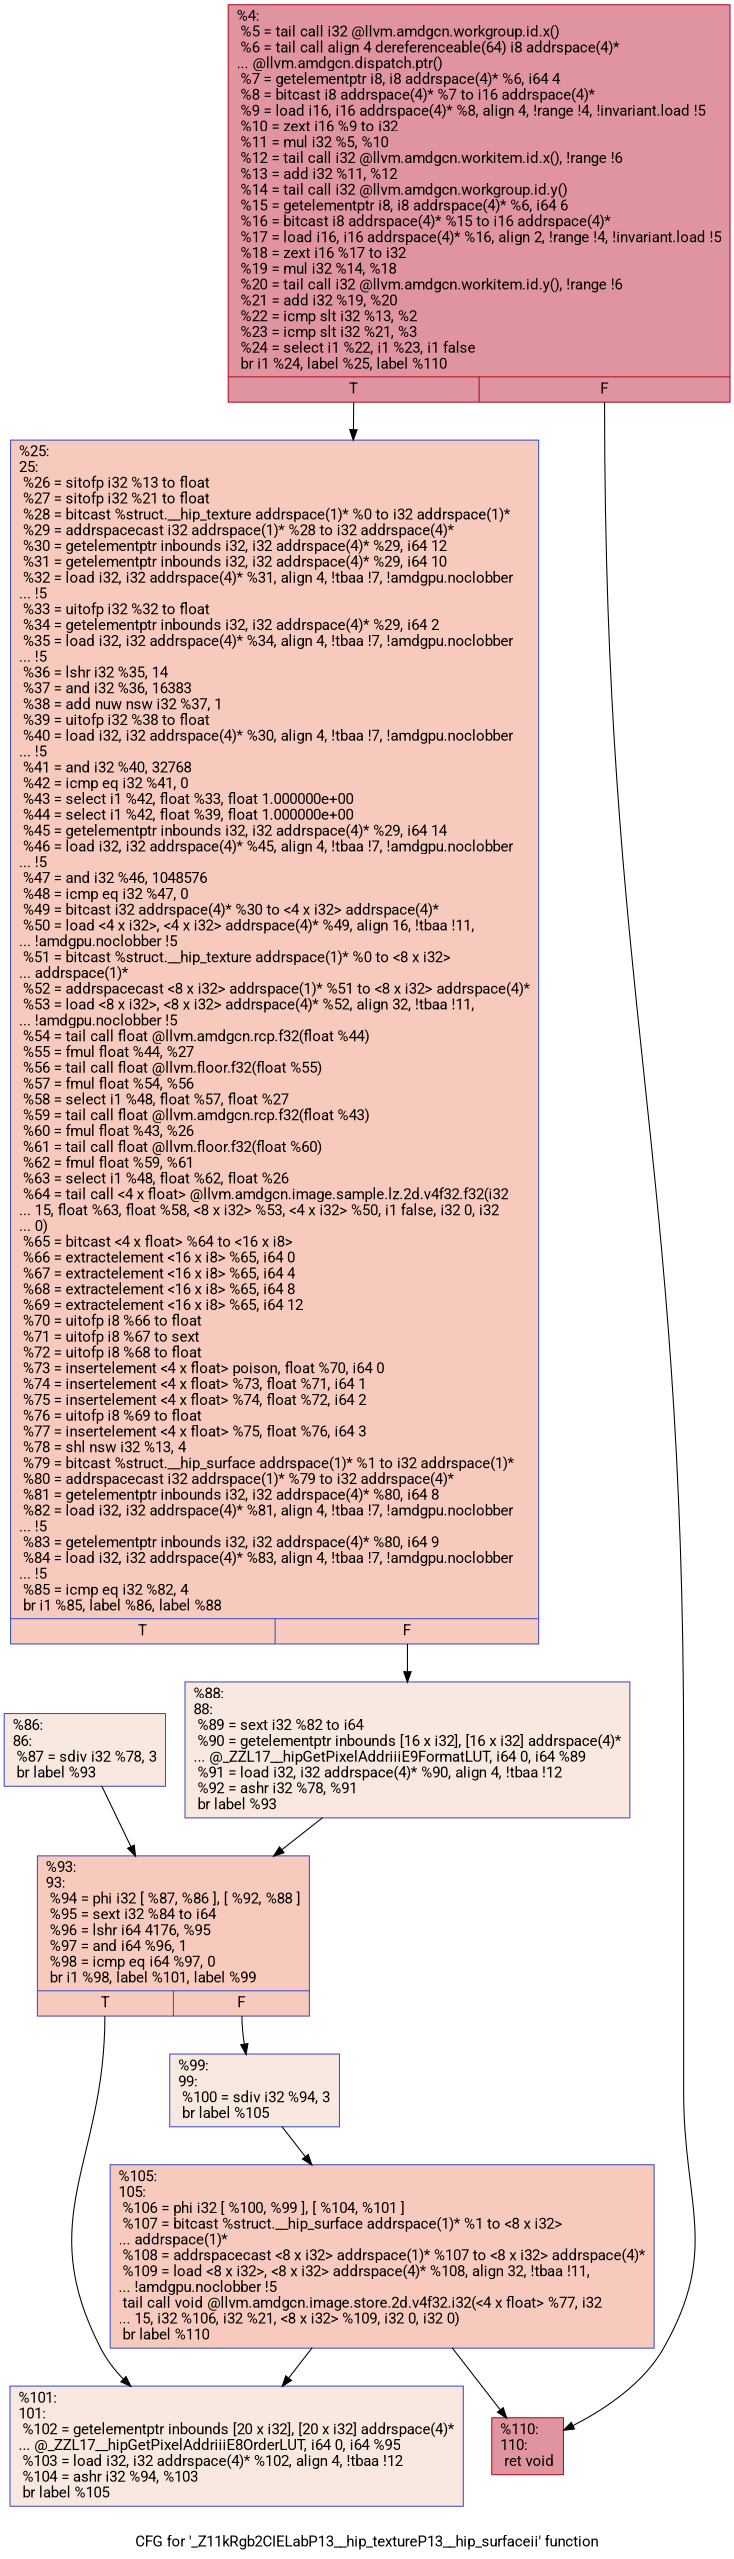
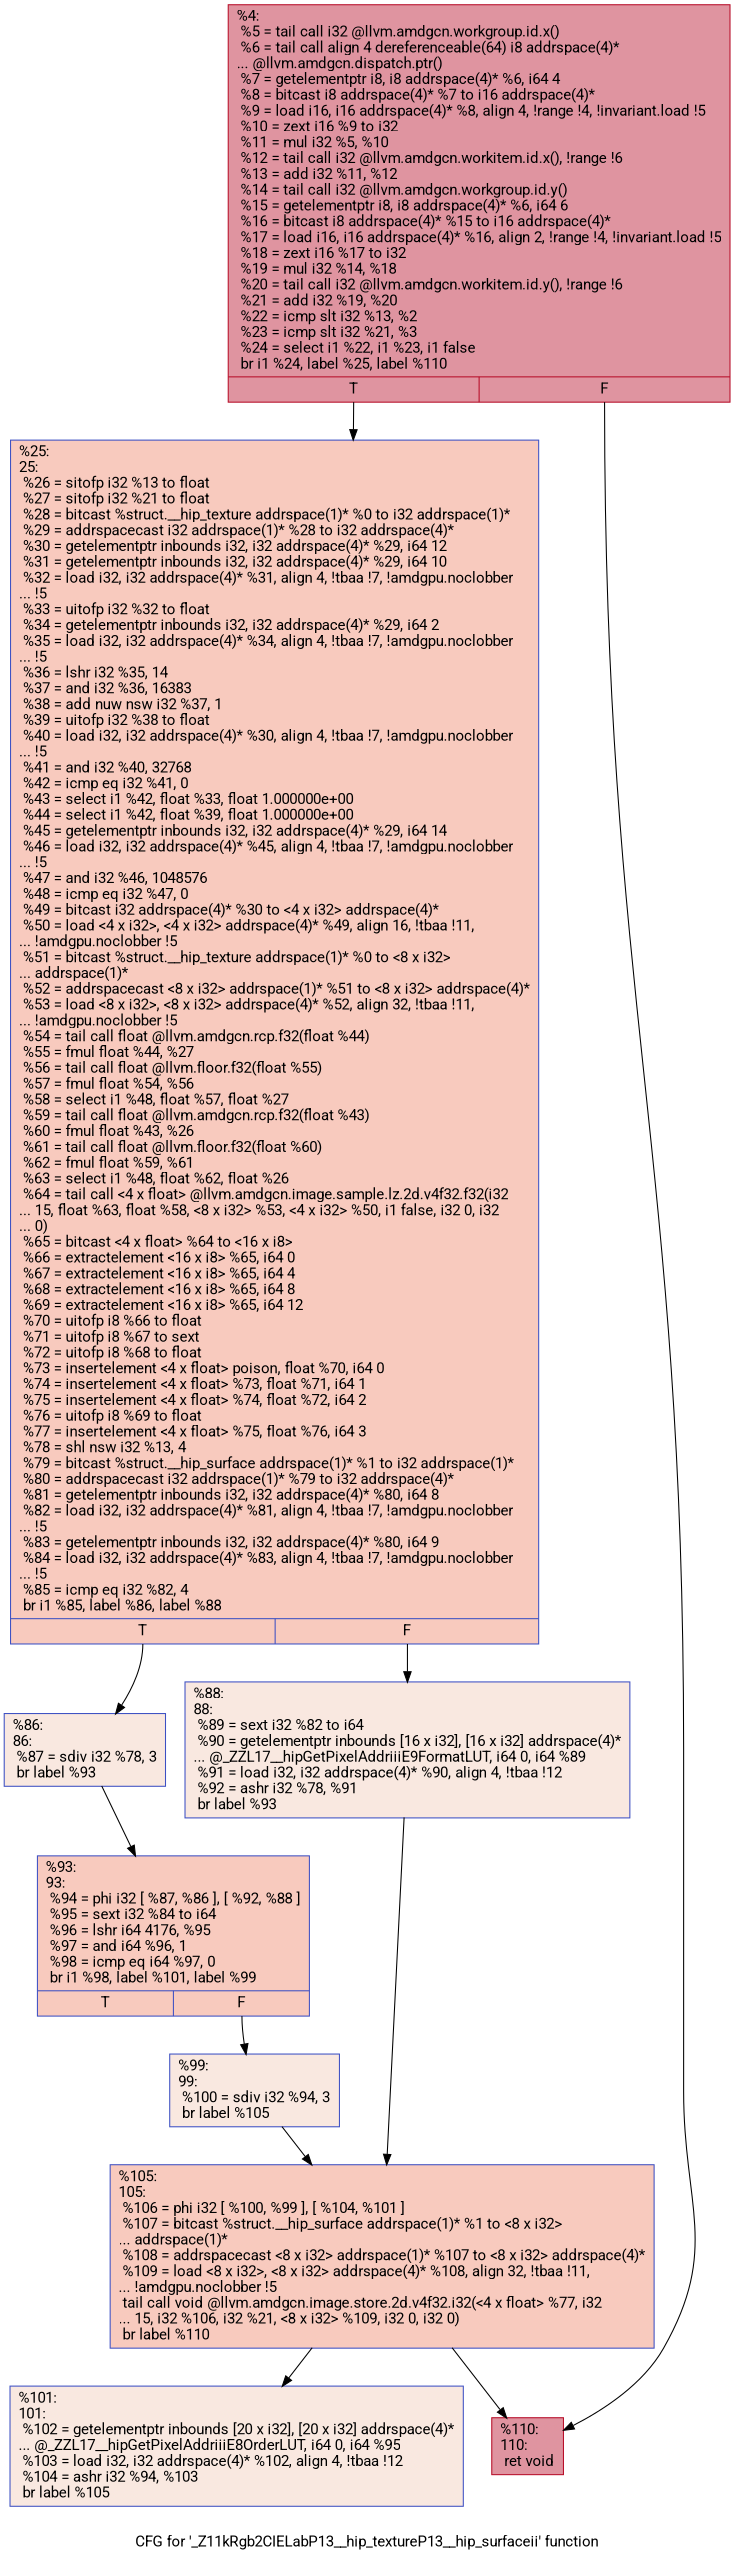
none -> (137, 1676)
(302, 1834) -> (396, 1986)
(75, 2202) -> none
